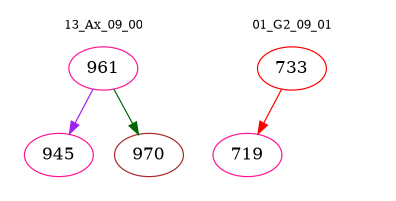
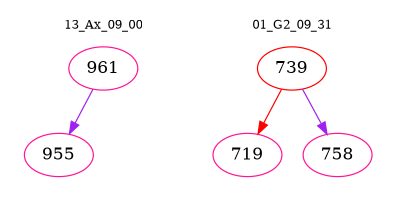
(293, 26) -> (293, 26)
(292, 68) -> (292, 68)
(59, 155) -> (59, 155)
(149, 155) -> none
none -> (338, 155)
